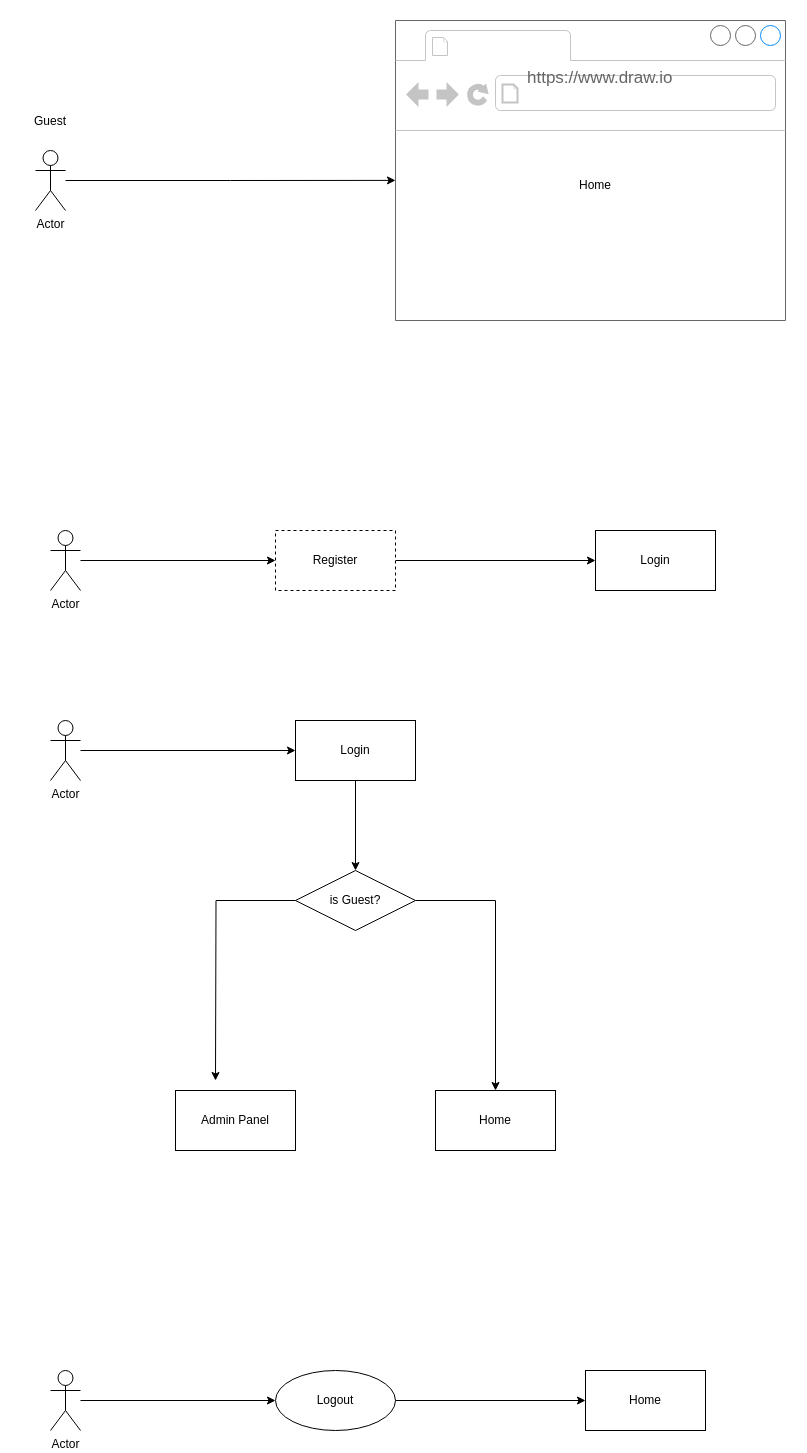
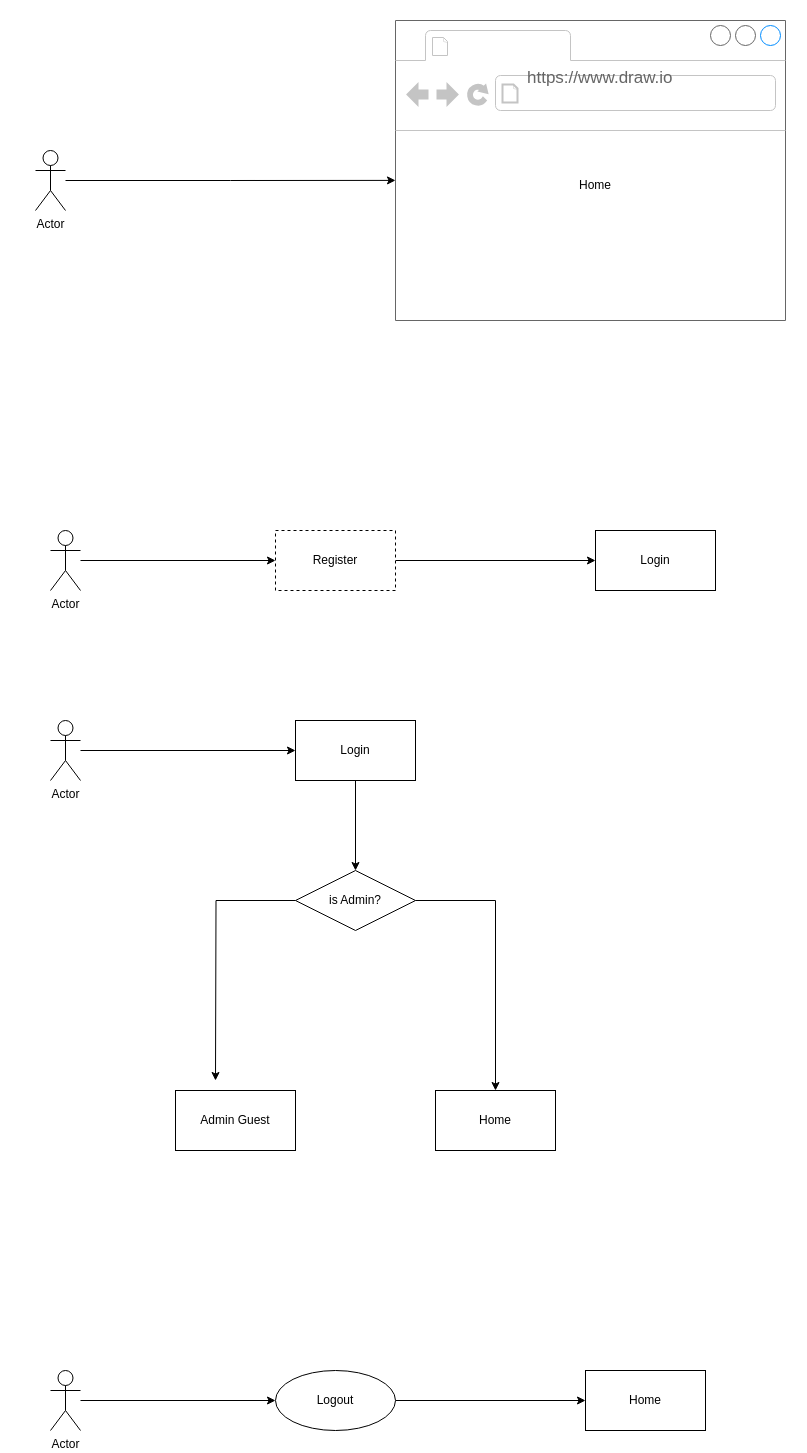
(51, 122) -> none
(356, 901) -> (356, 901)
(236, 1121) -> (236, 1121)
